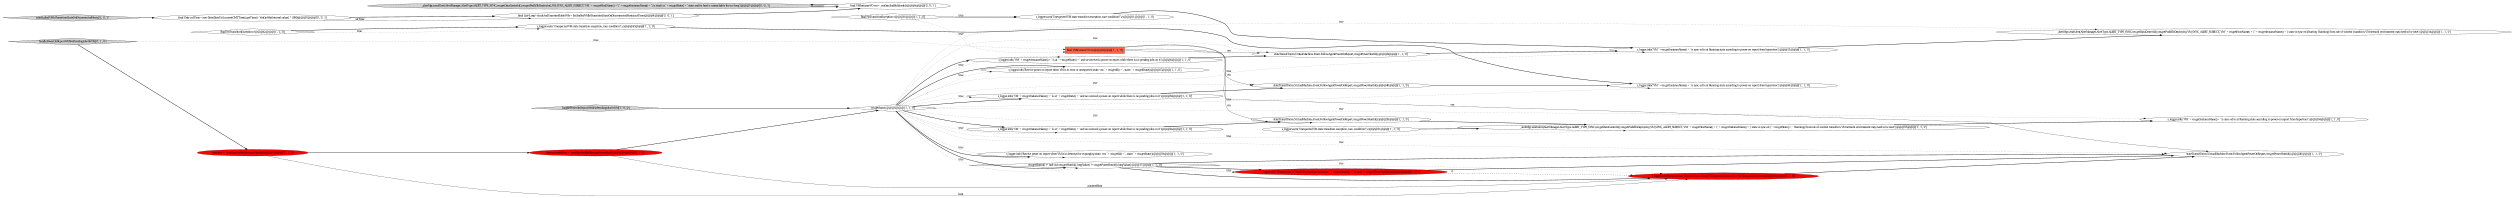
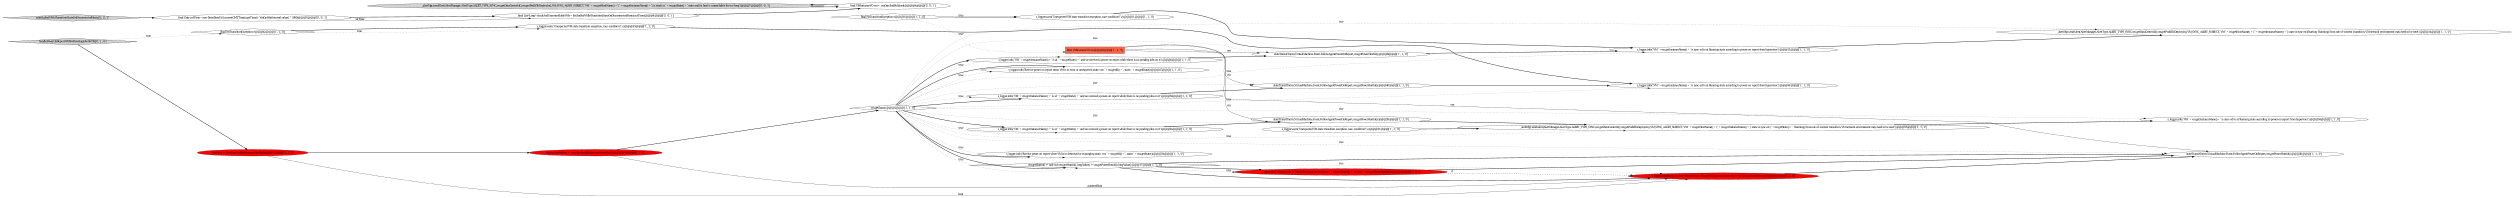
(601, 42) -> (162, 37)
(596, 108) -> none
